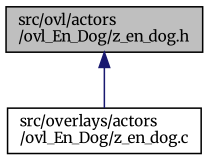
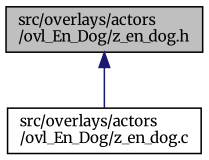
(104, 29) -> (104, 29)
